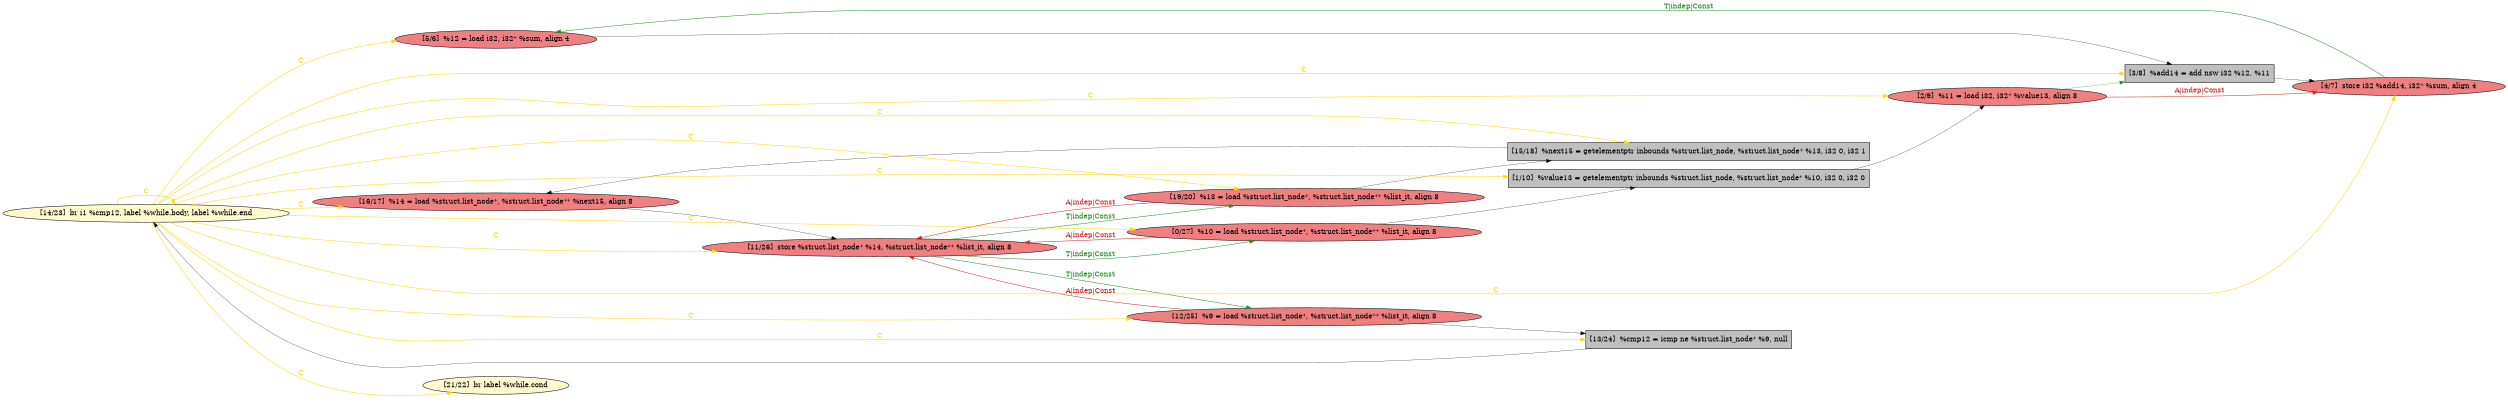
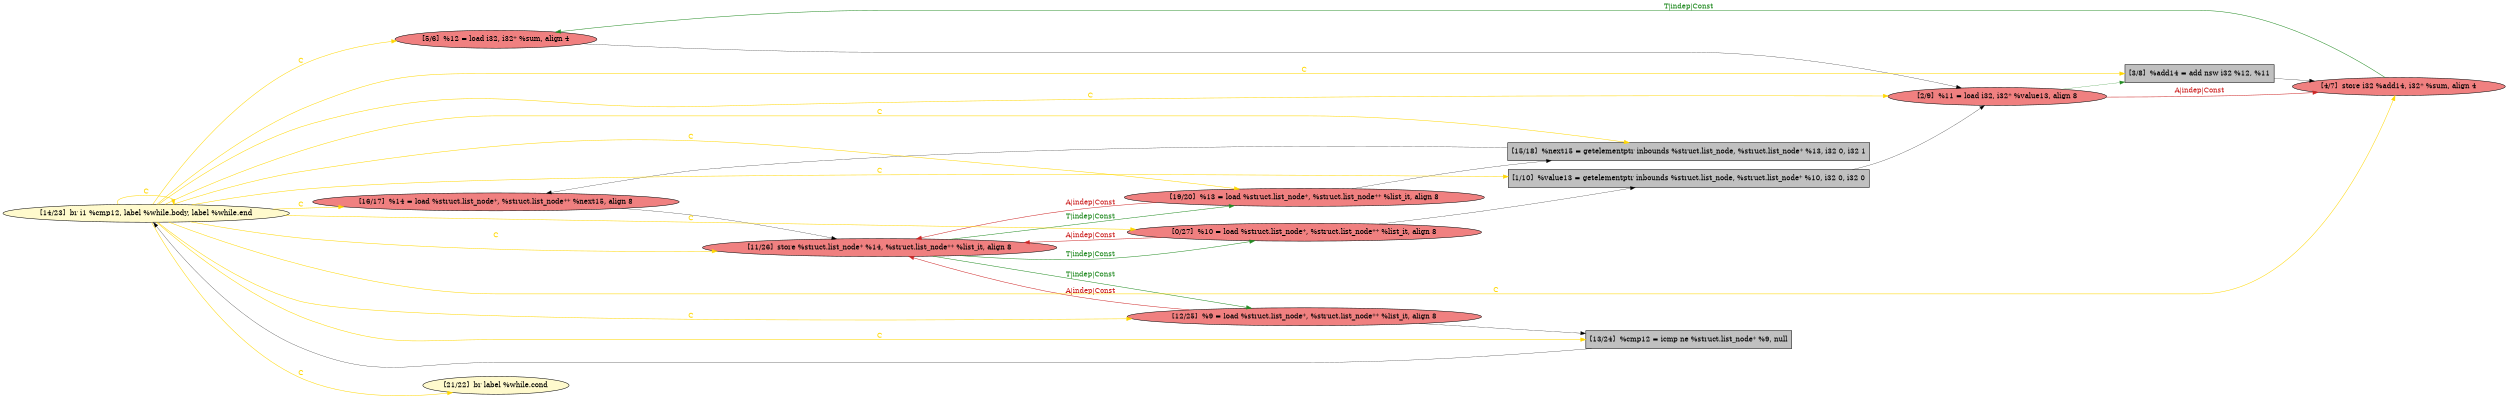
(1382, 33) -> (1271, 52)
